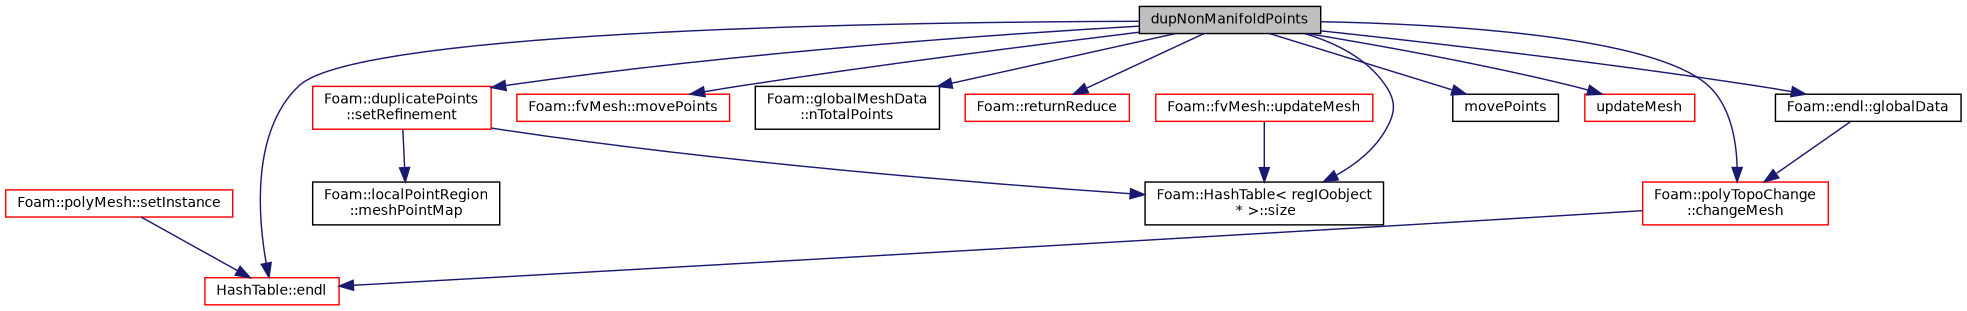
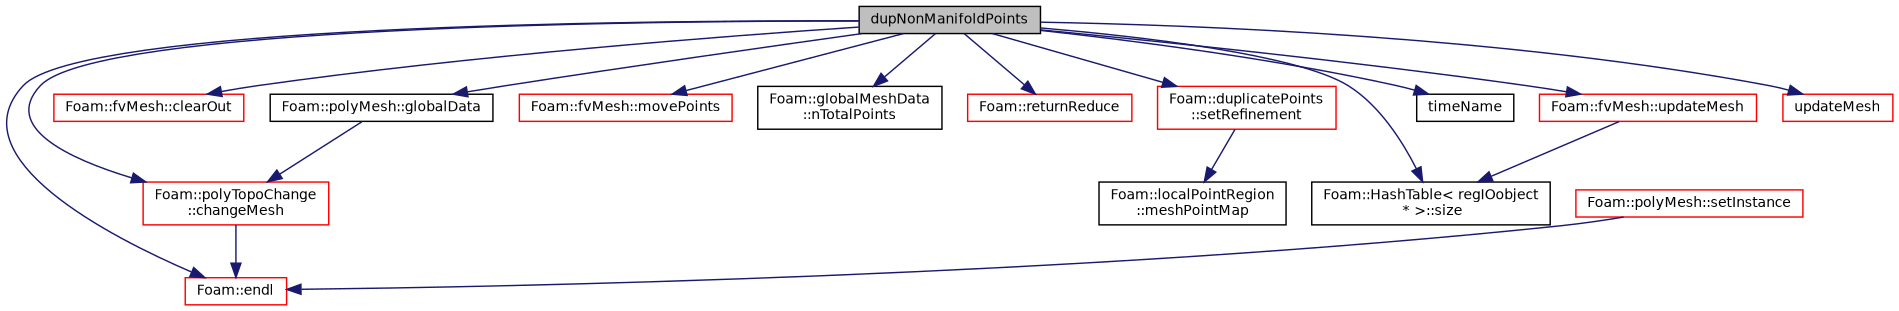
none -> (1304, 58)
none -> (149, 108)
(1506, 108) -> (1465, 108)
(1868, 108) -> (382, 108)
(810, 167) -> none
(272, 291) -> (236, 291)
